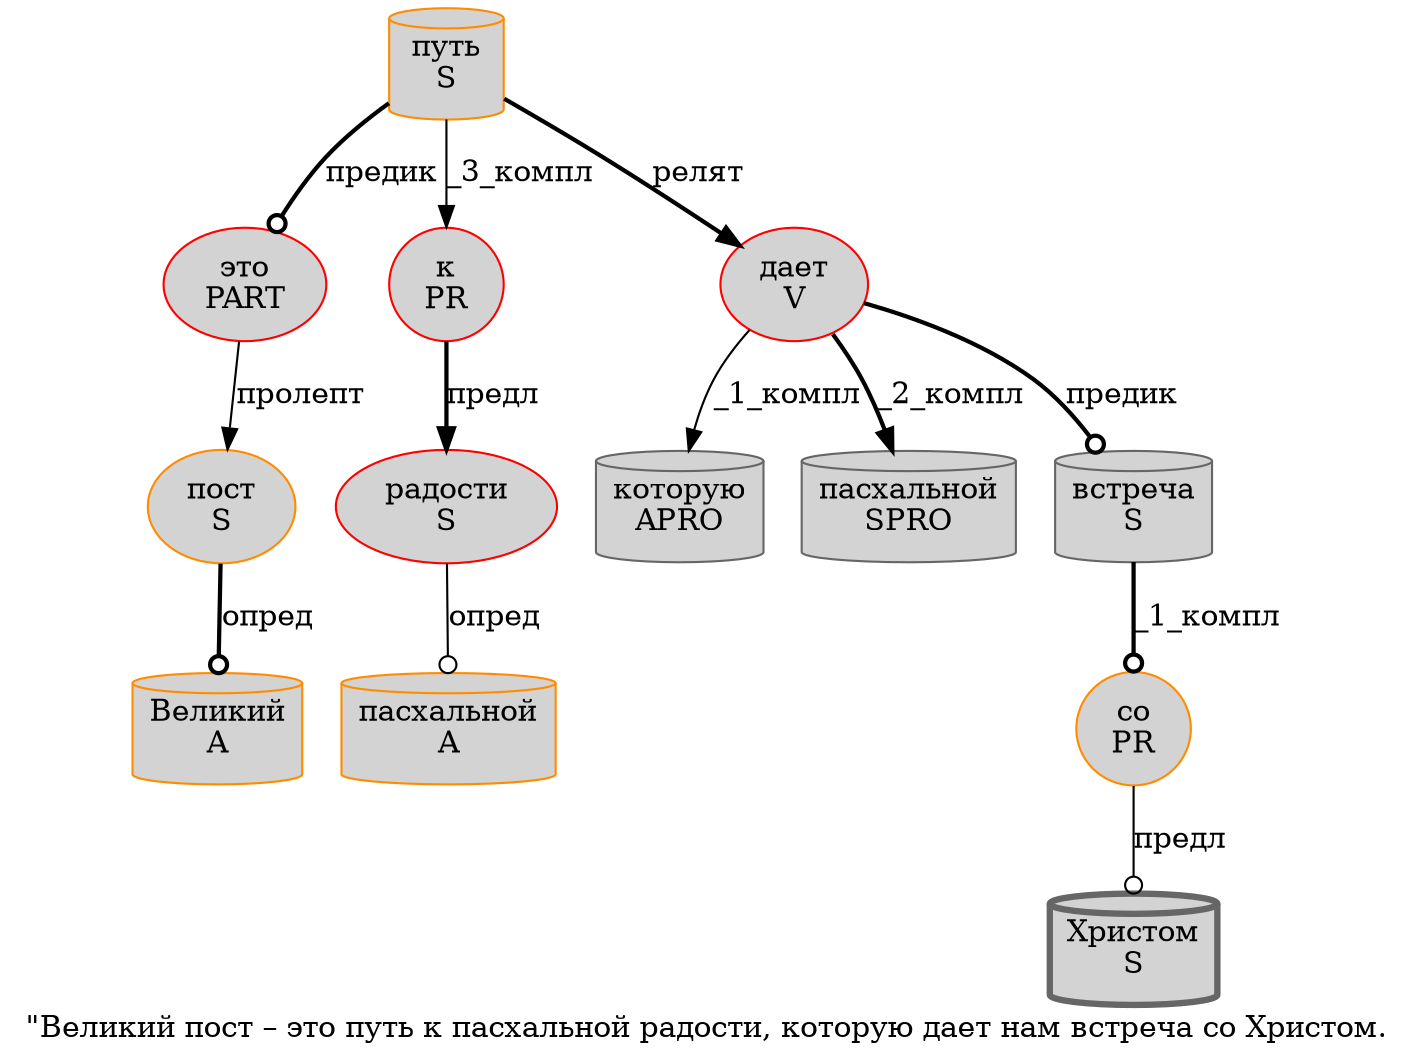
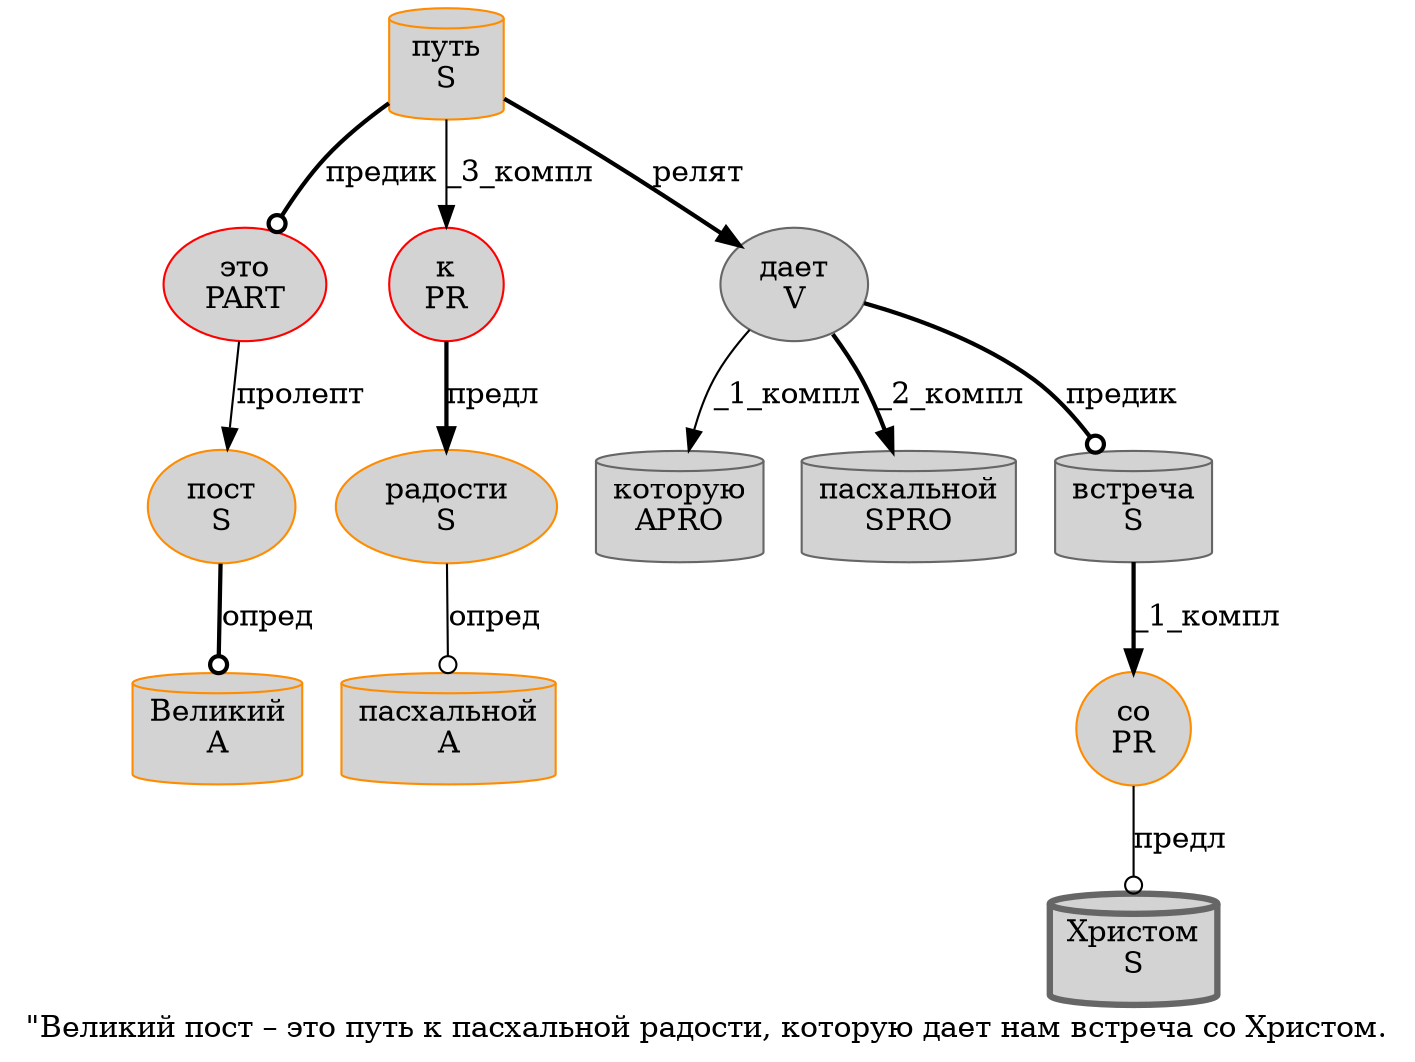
(794, 284) -> (794, 284)
(446, 507) -> (446, 507)
(1134, 608) -> (1134, 606)
